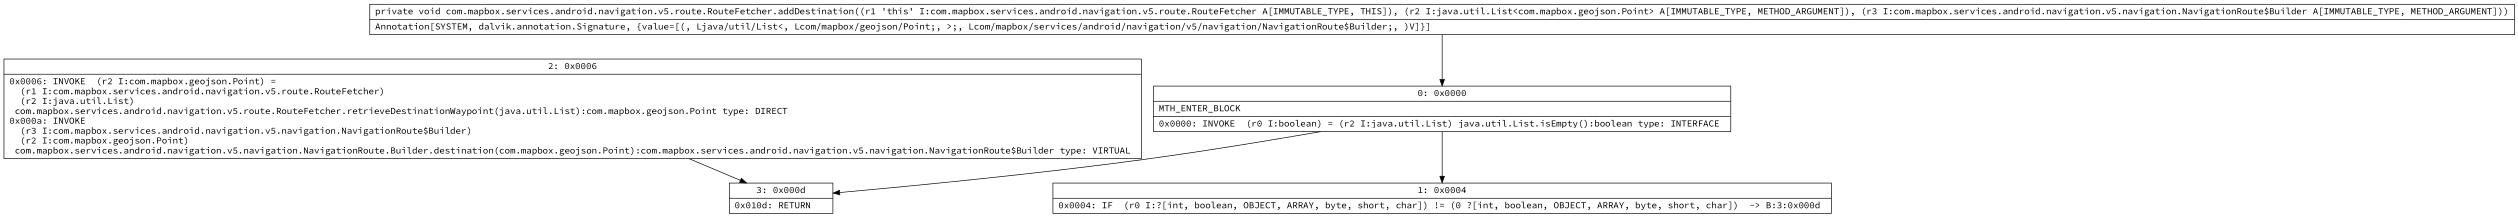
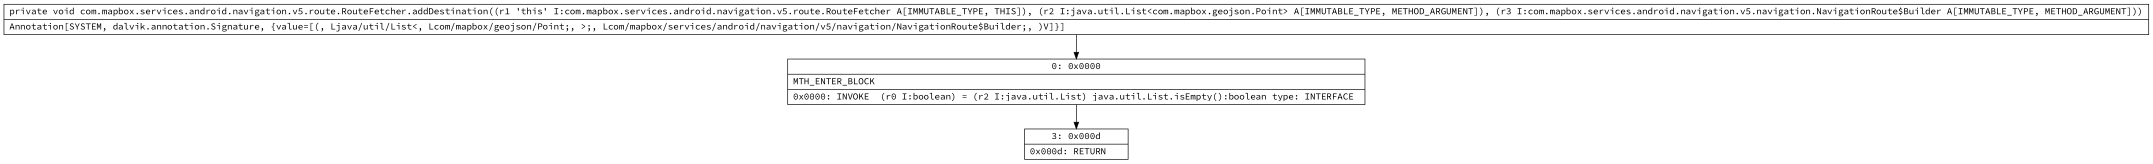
(573, 109) -> none
(1442, 198) -> none
(781, 206) -> (1076, 151)
